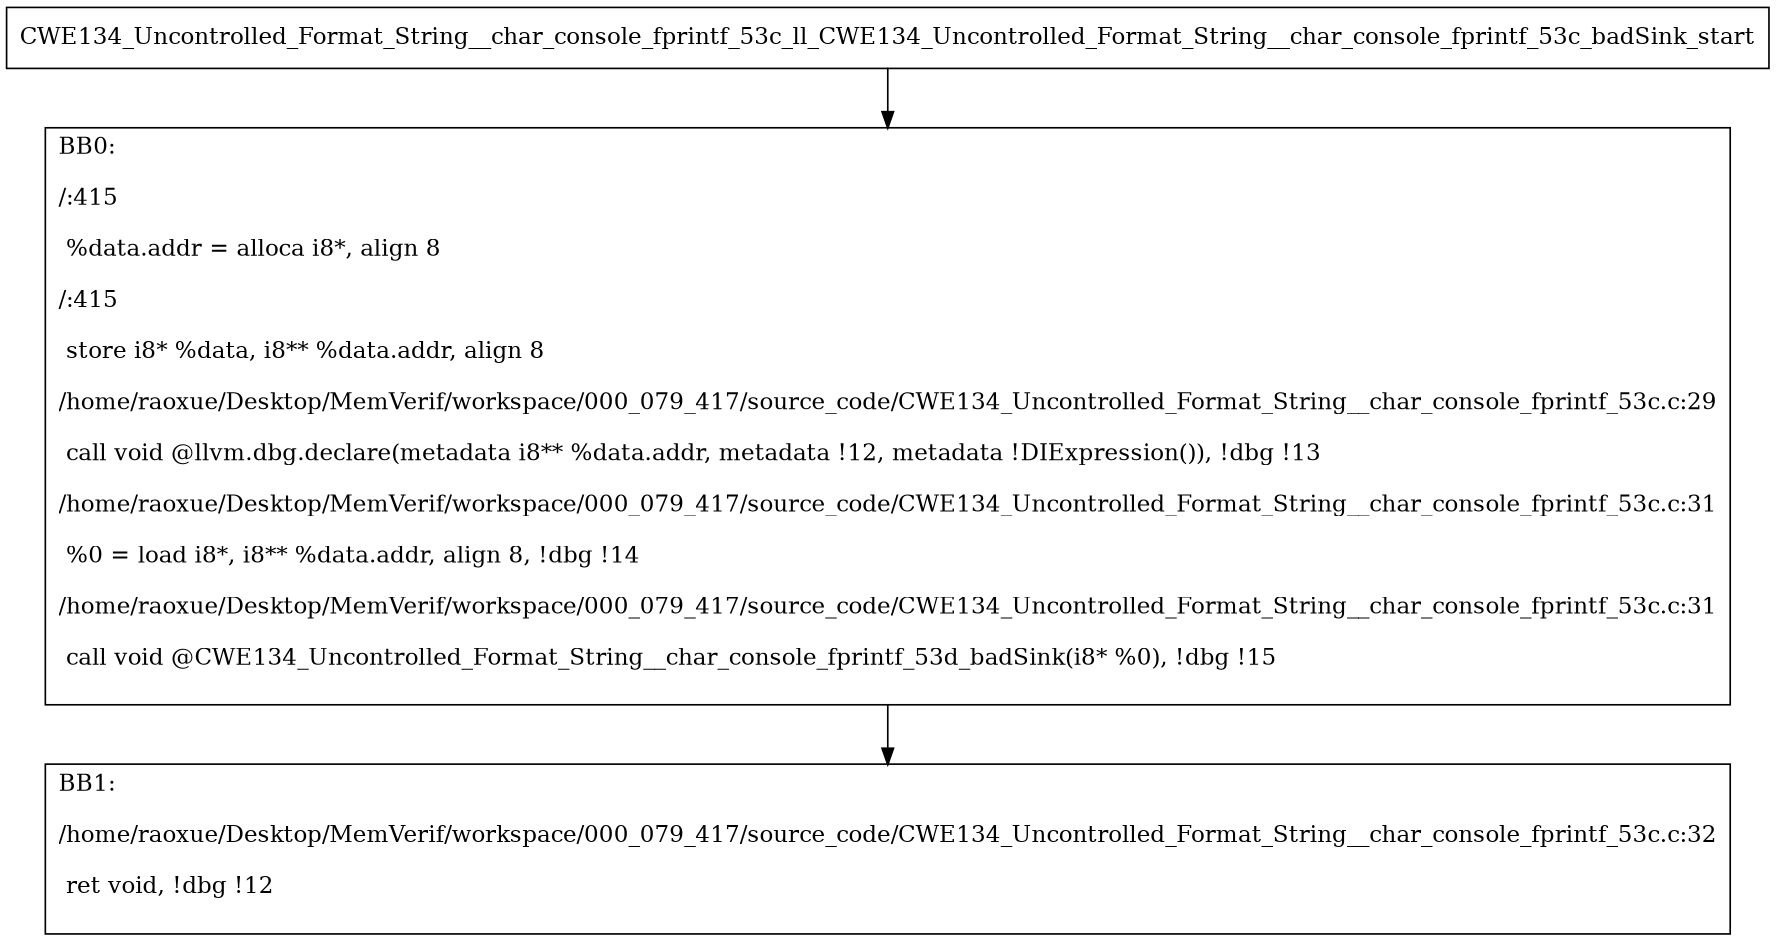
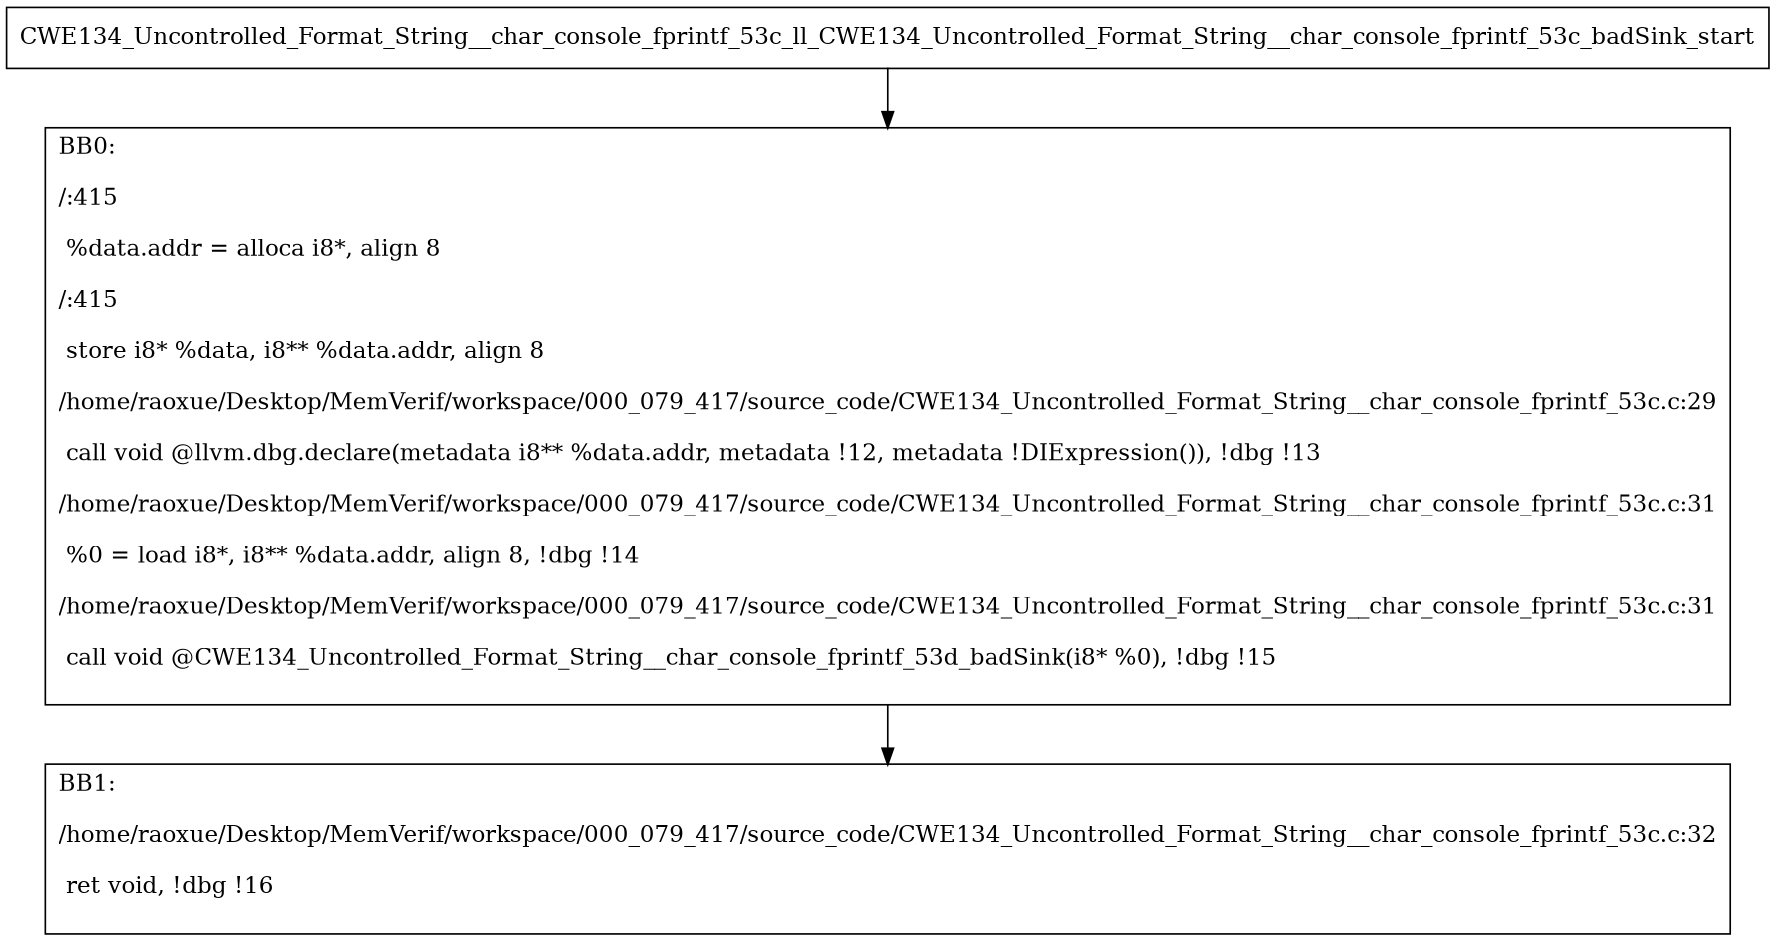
(167, 886) -> (167, 886)
